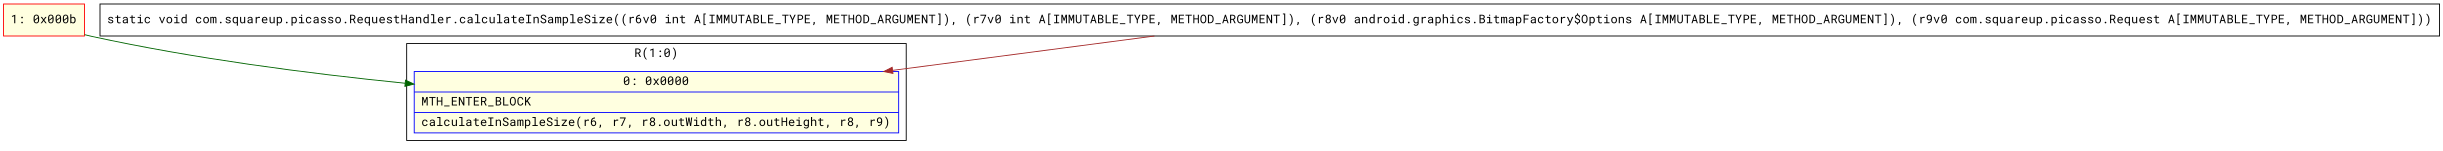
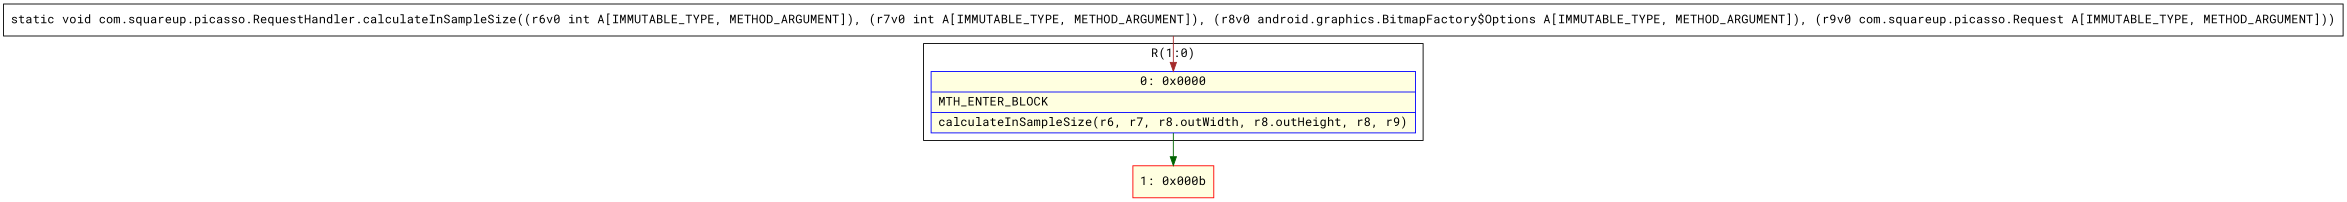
(244, 64) -> (1173, 146)
